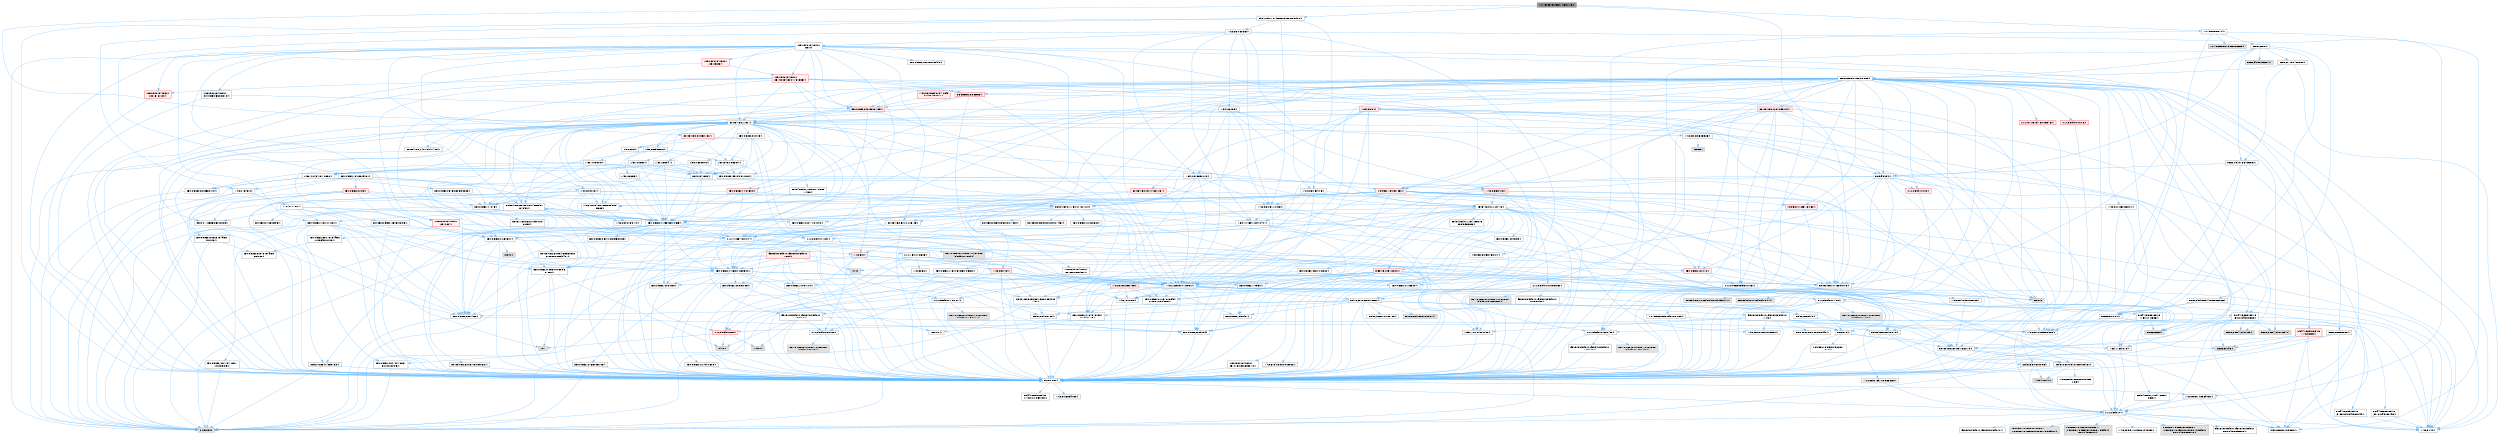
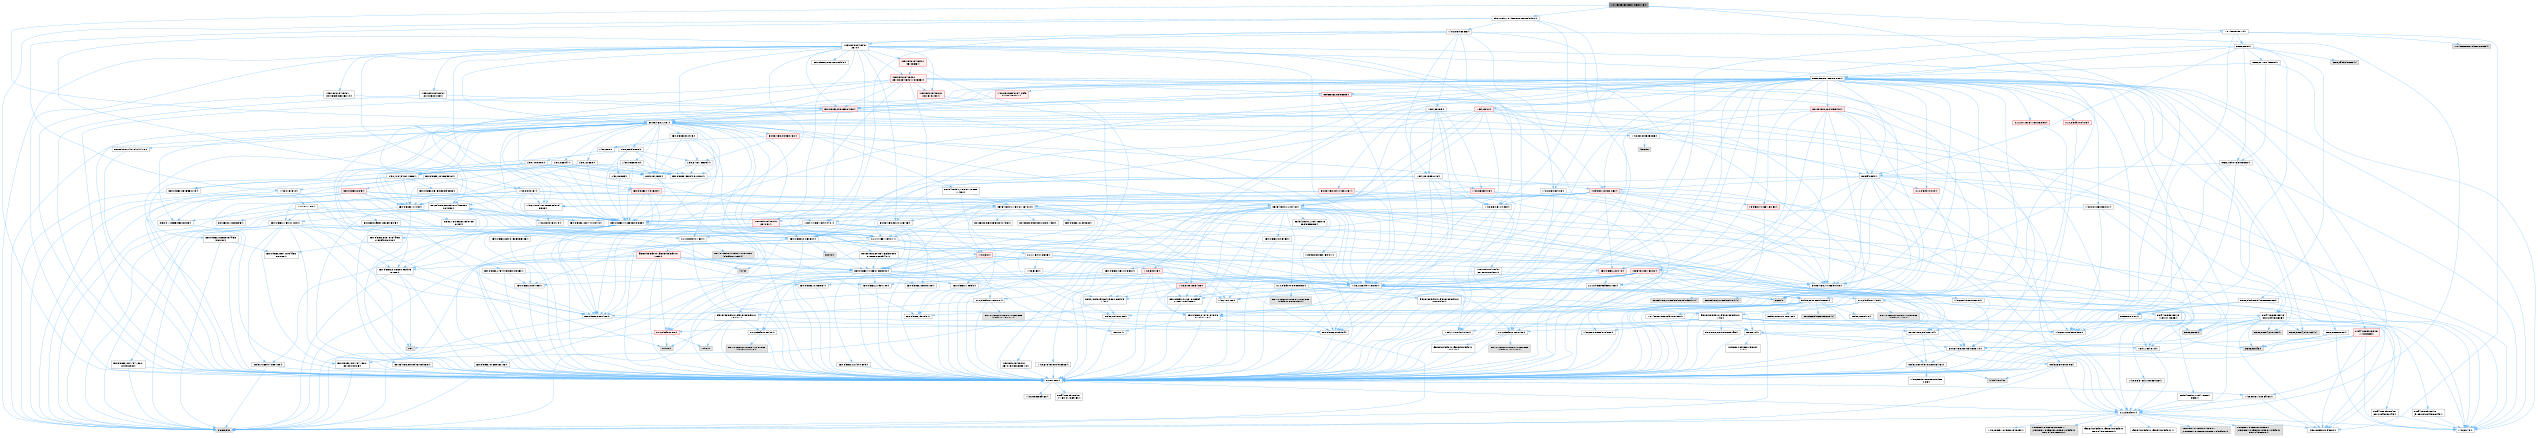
none -> (433, 95)
